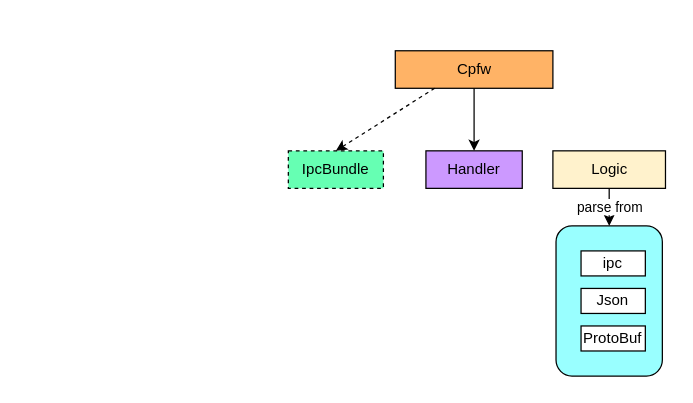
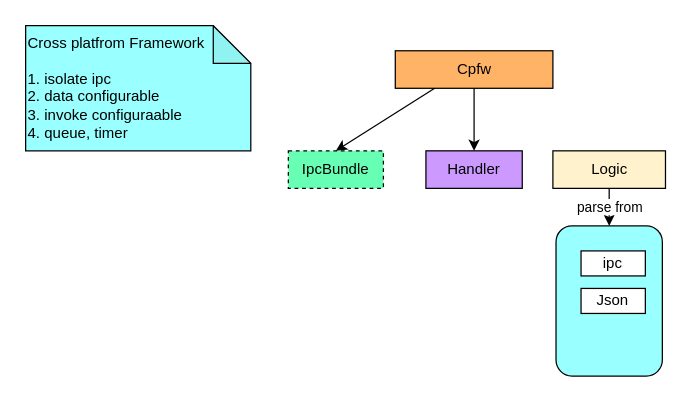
none -> (138, 88)
(388, 117) -> (388, 117)
(613, 338) -> none
